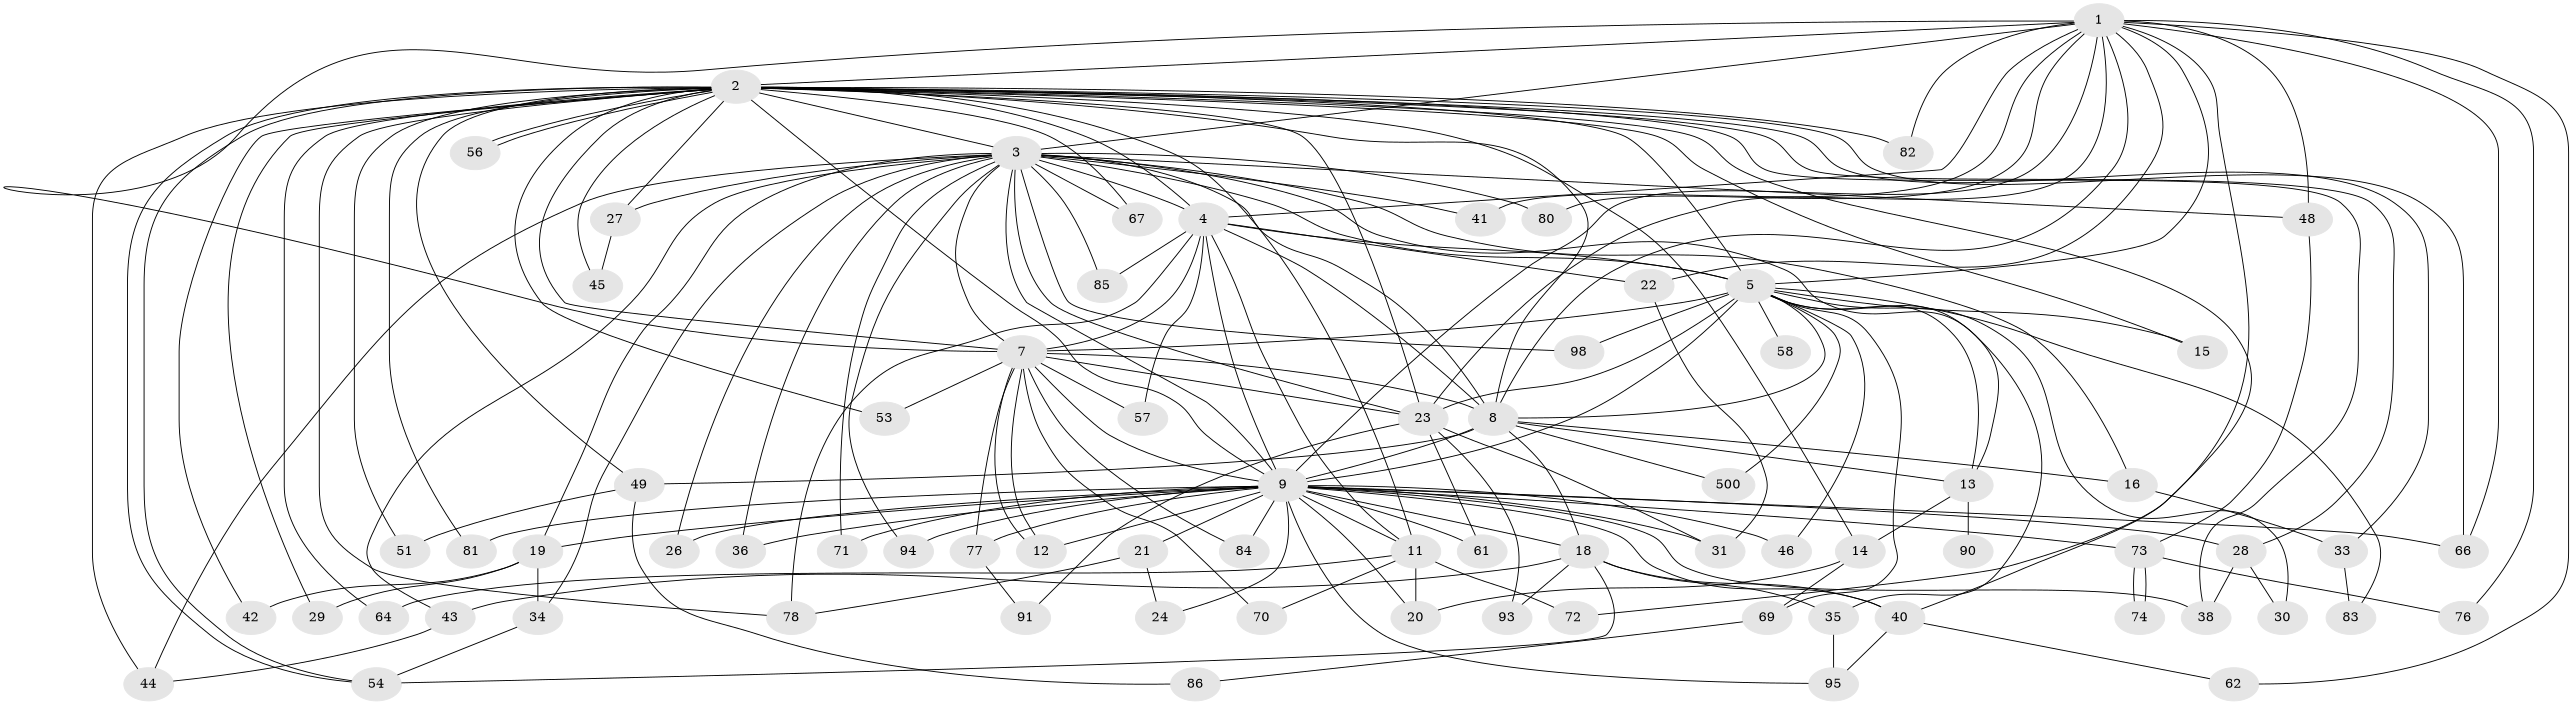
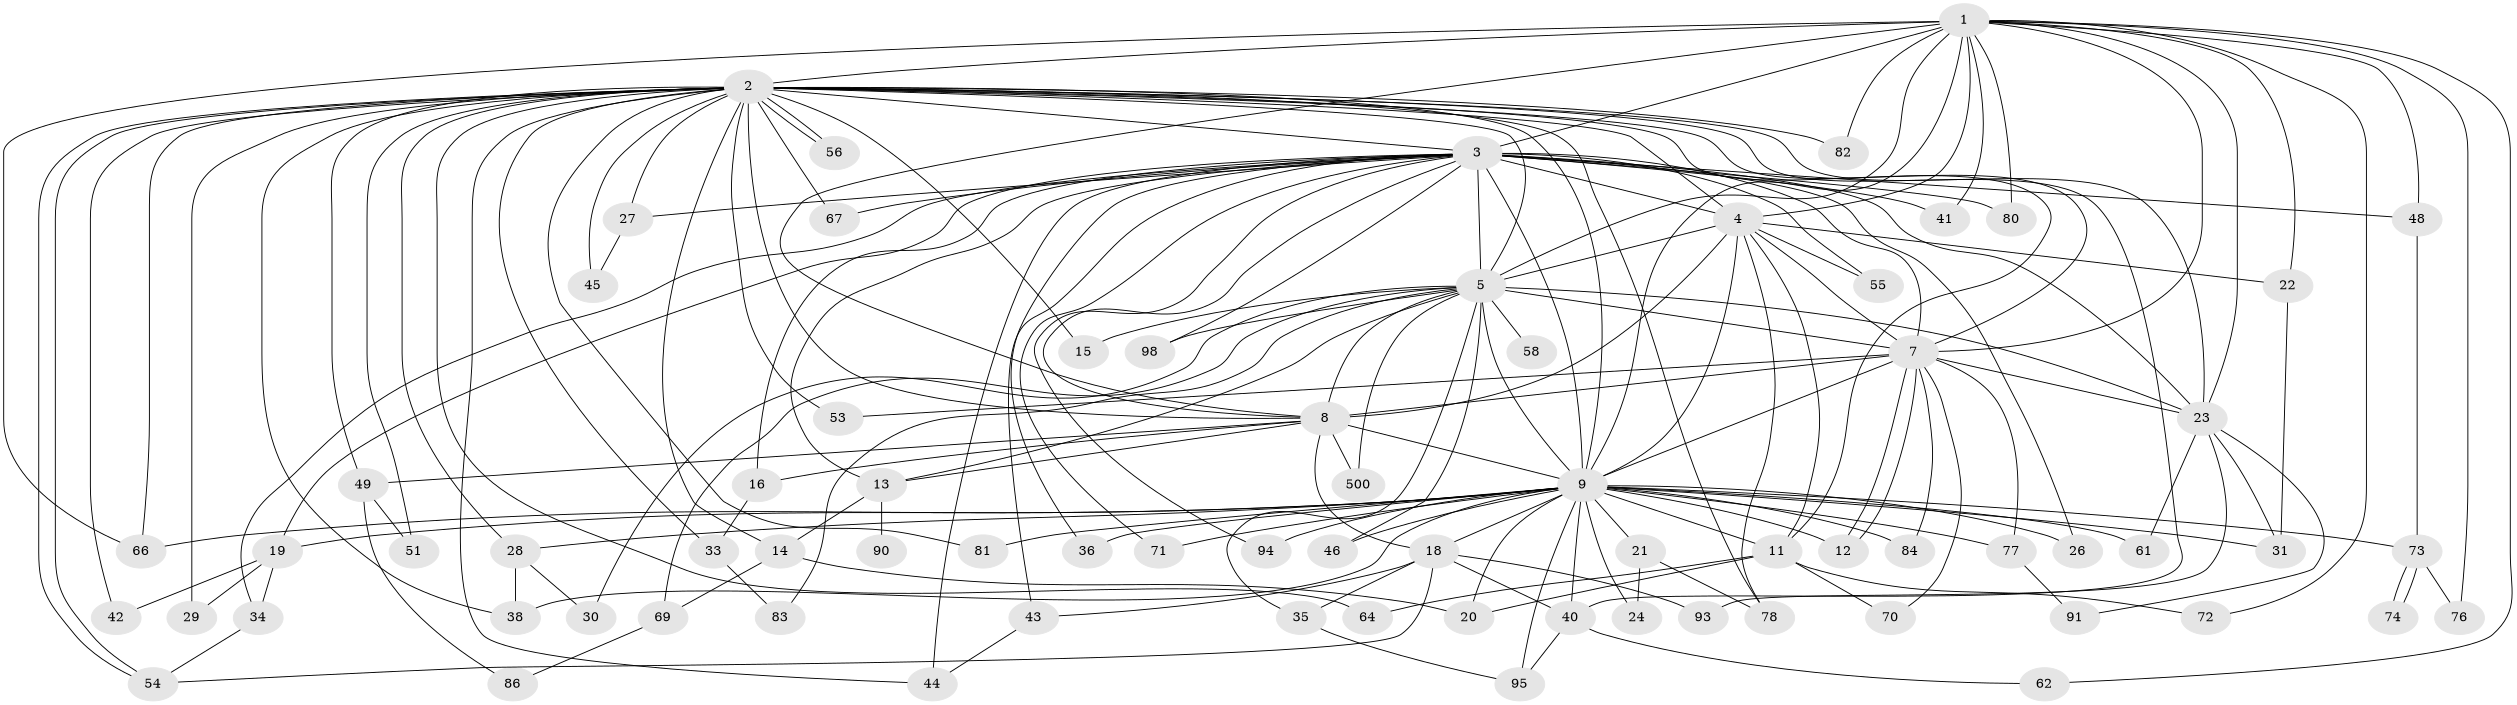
(1102, 286) -> (1879, 286)
(1143, 419) -> none
